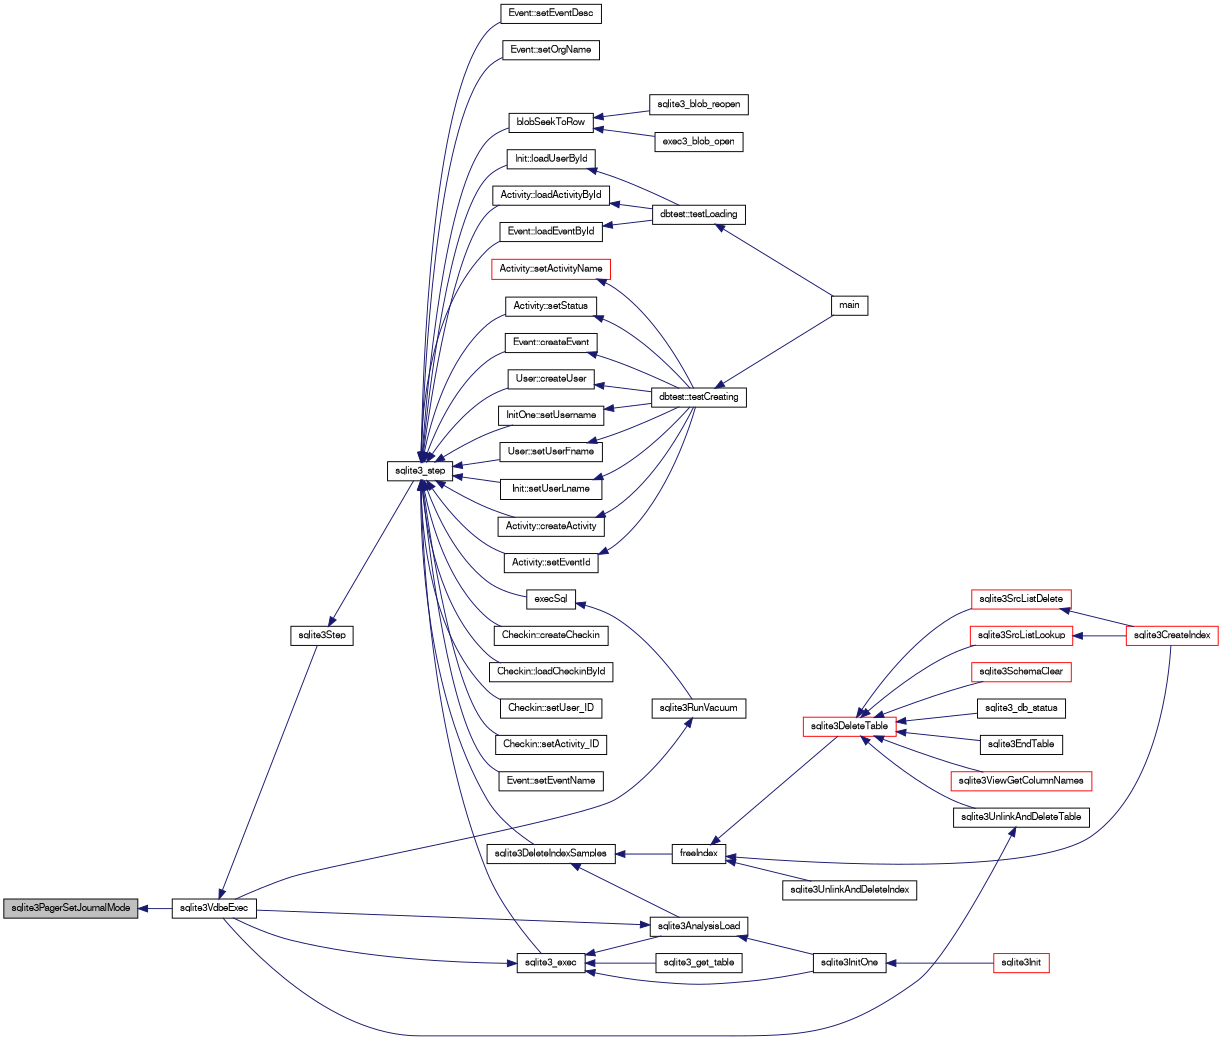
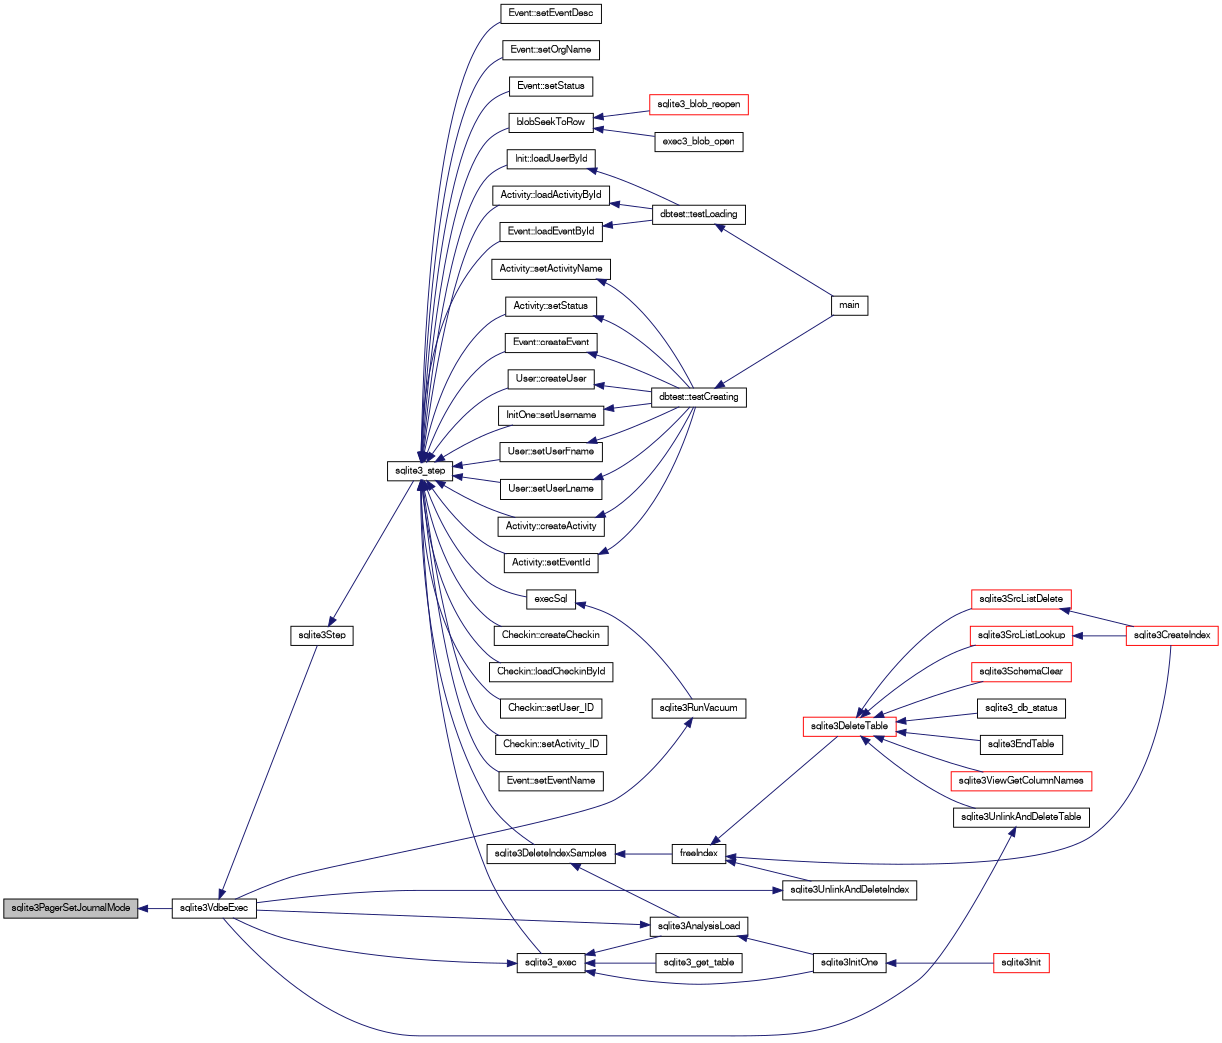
none -> (551, 87)
(699, 105) -> (699, 105)
(551, 269) -> (551, 269)
(551, 489) -> (551, 489)
none -> (514, 890)
